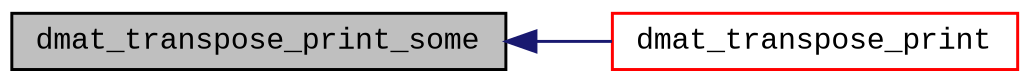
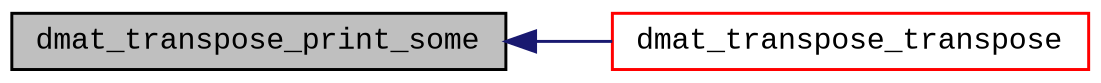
(815, 41) -> (851, 41)
